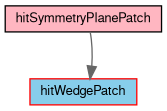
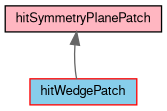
(92, 49) -> (75, 62)
